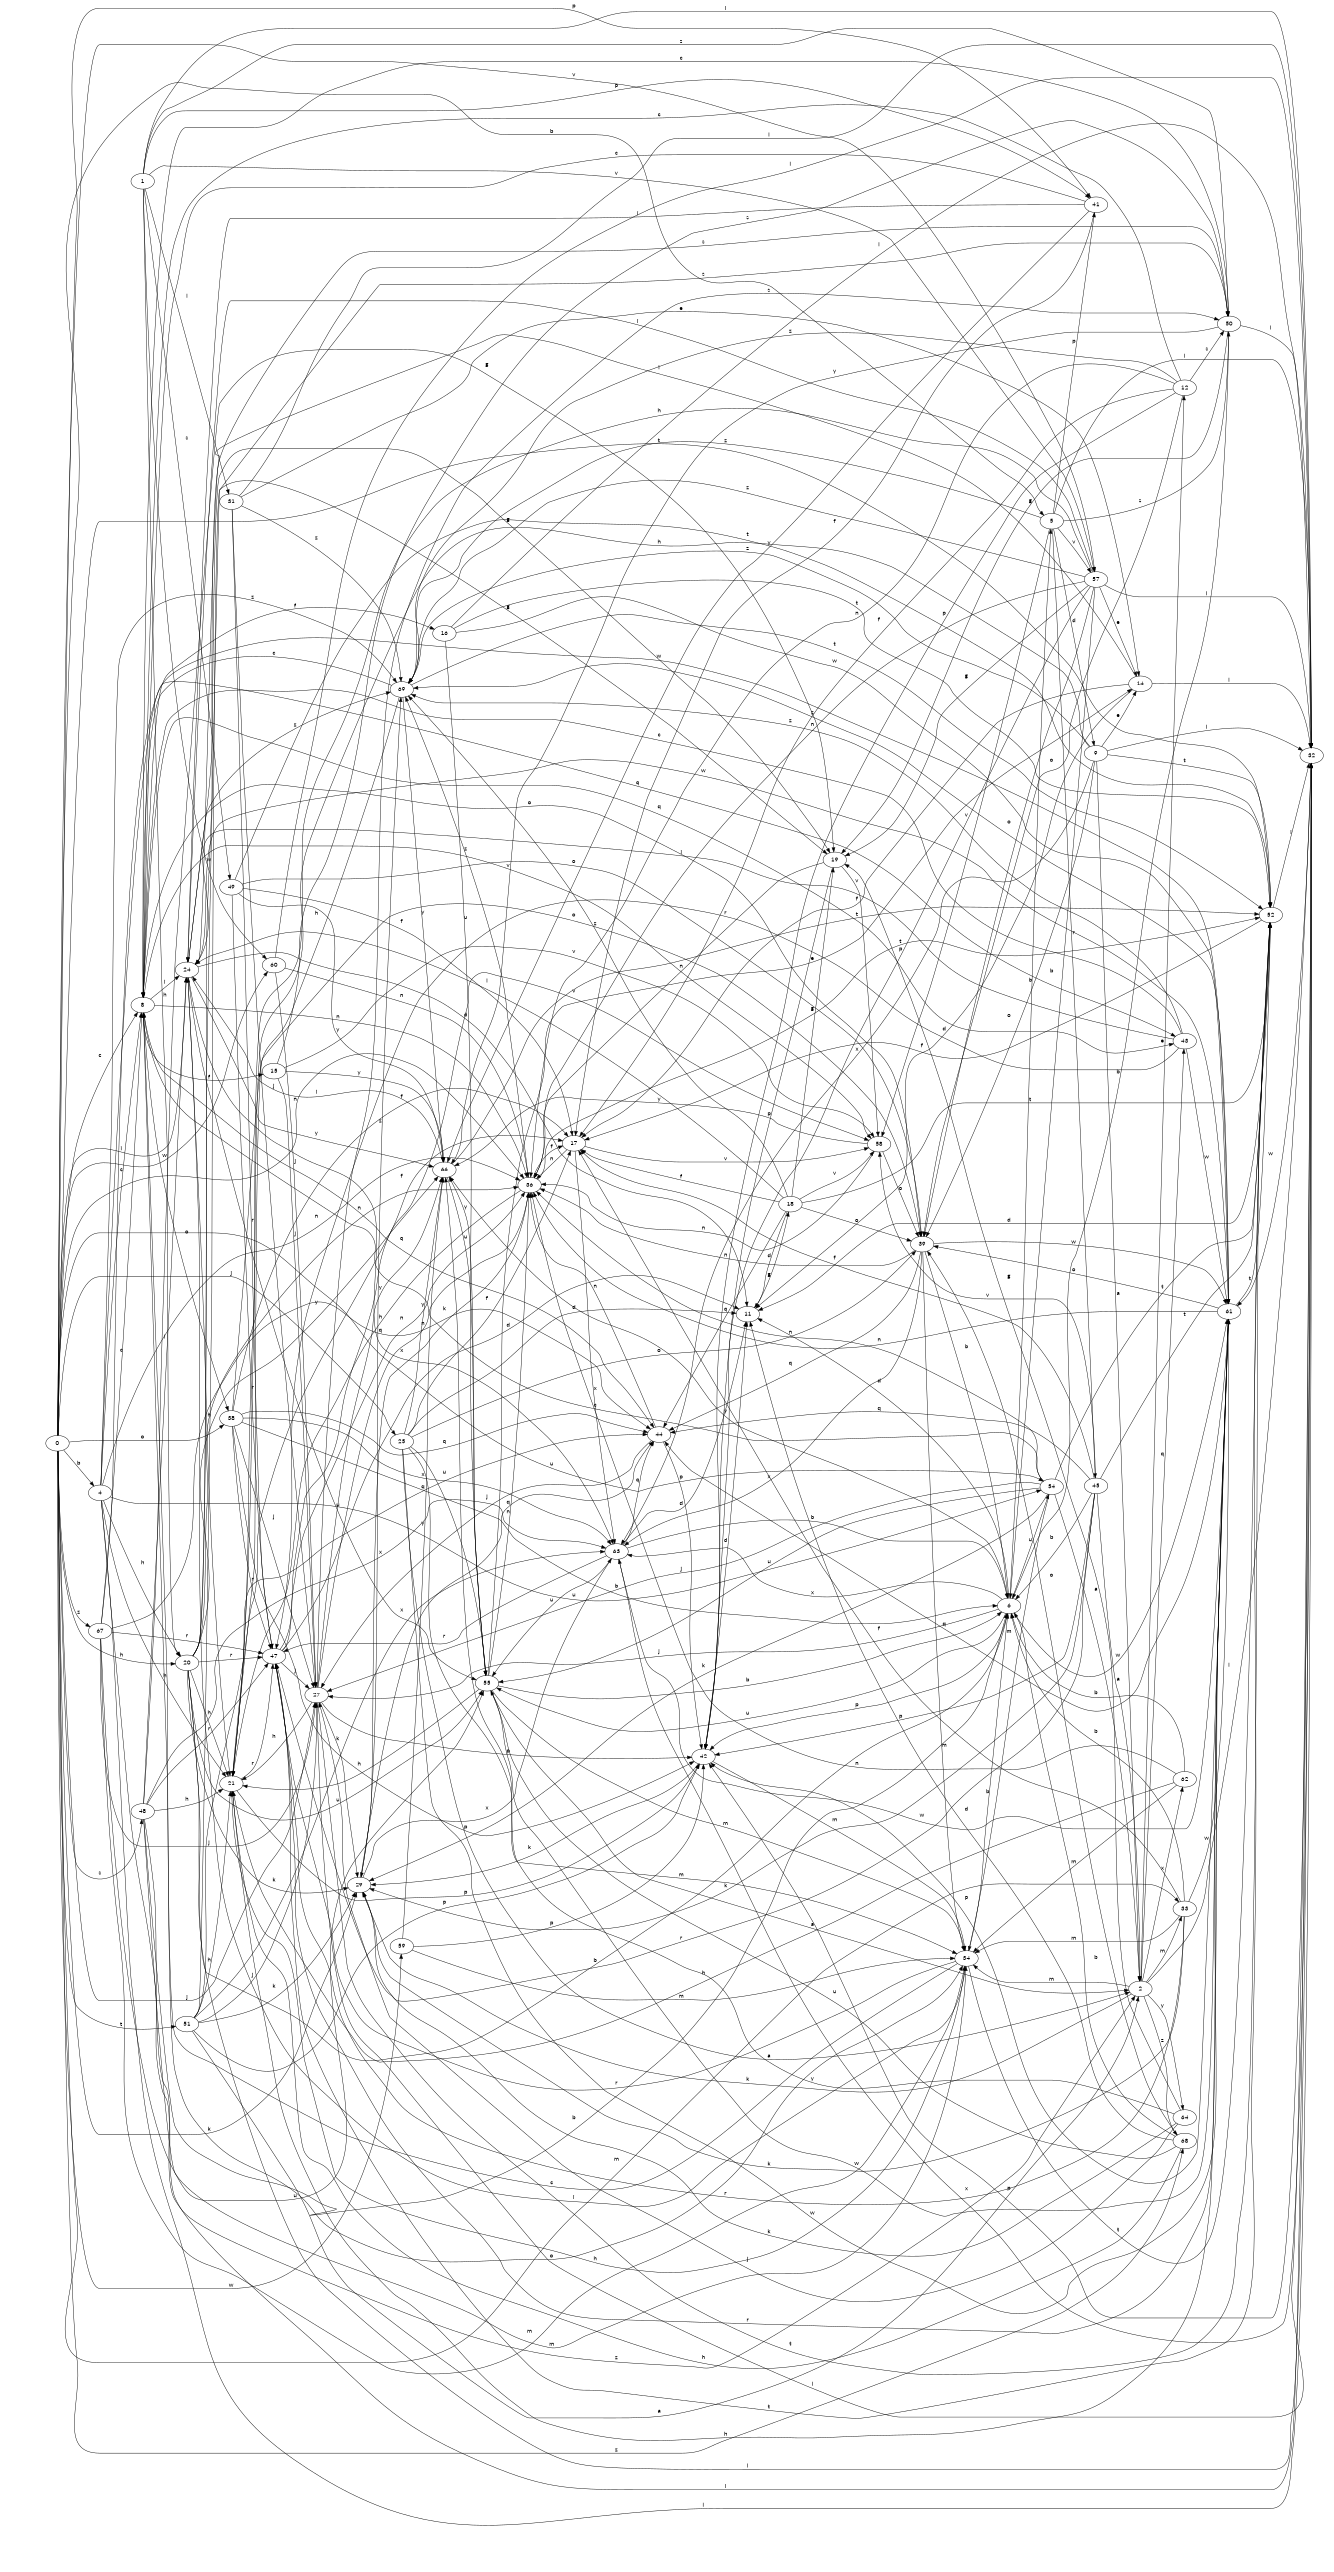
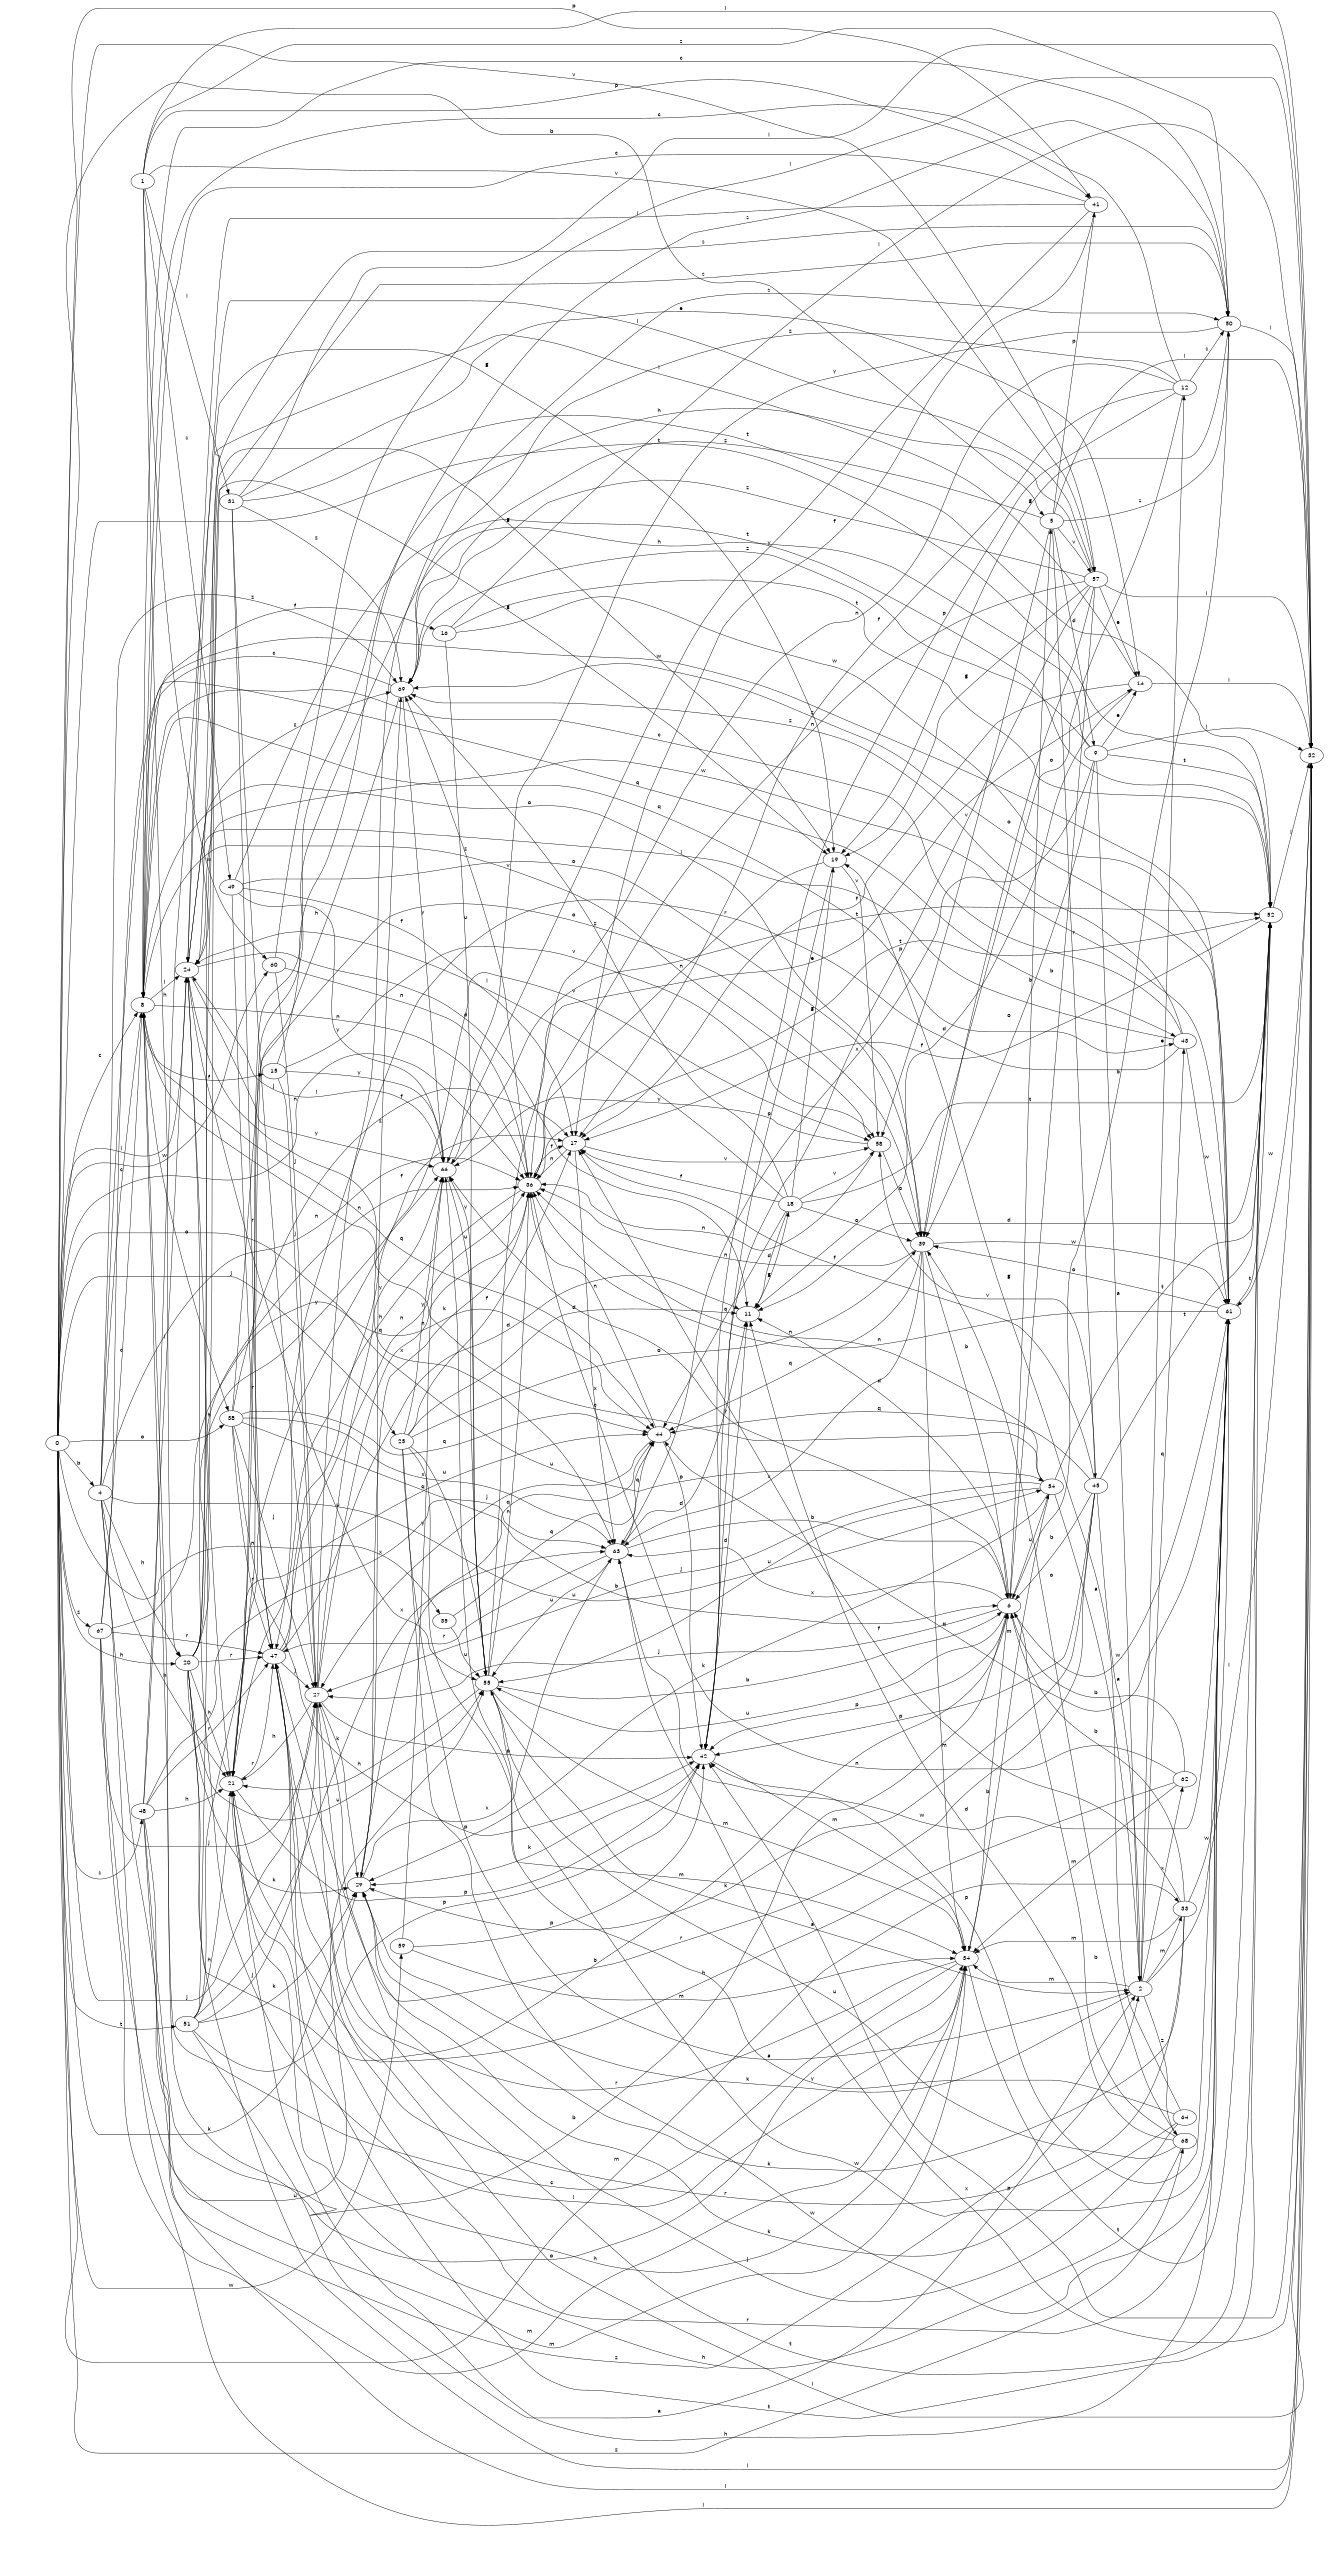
(862, 663) -> (865, 482)
none -> (444, 1621)
(1172, 2047) -> none
